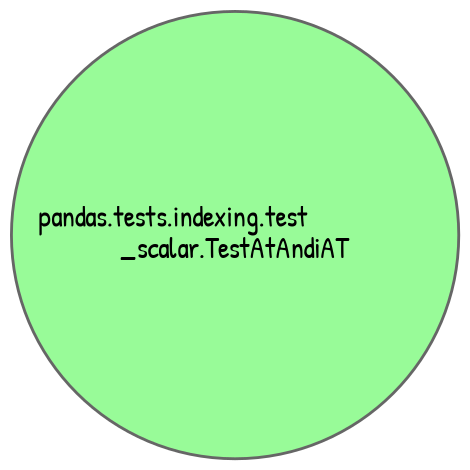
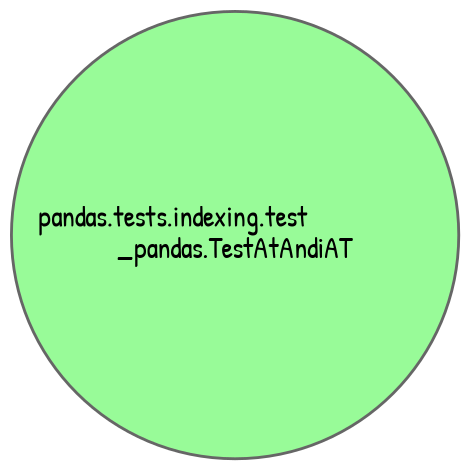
(235, 235) -> (235, 235)
